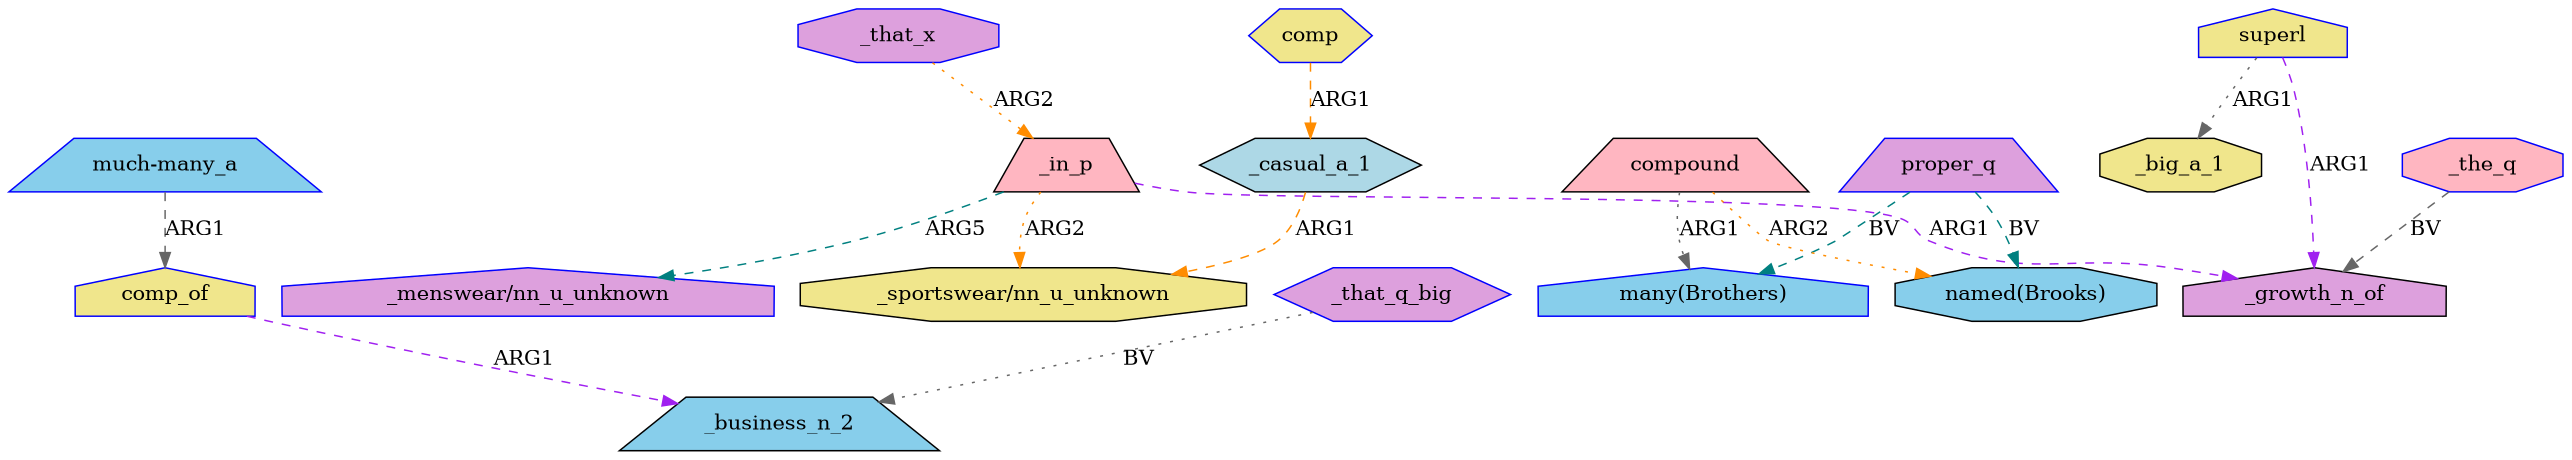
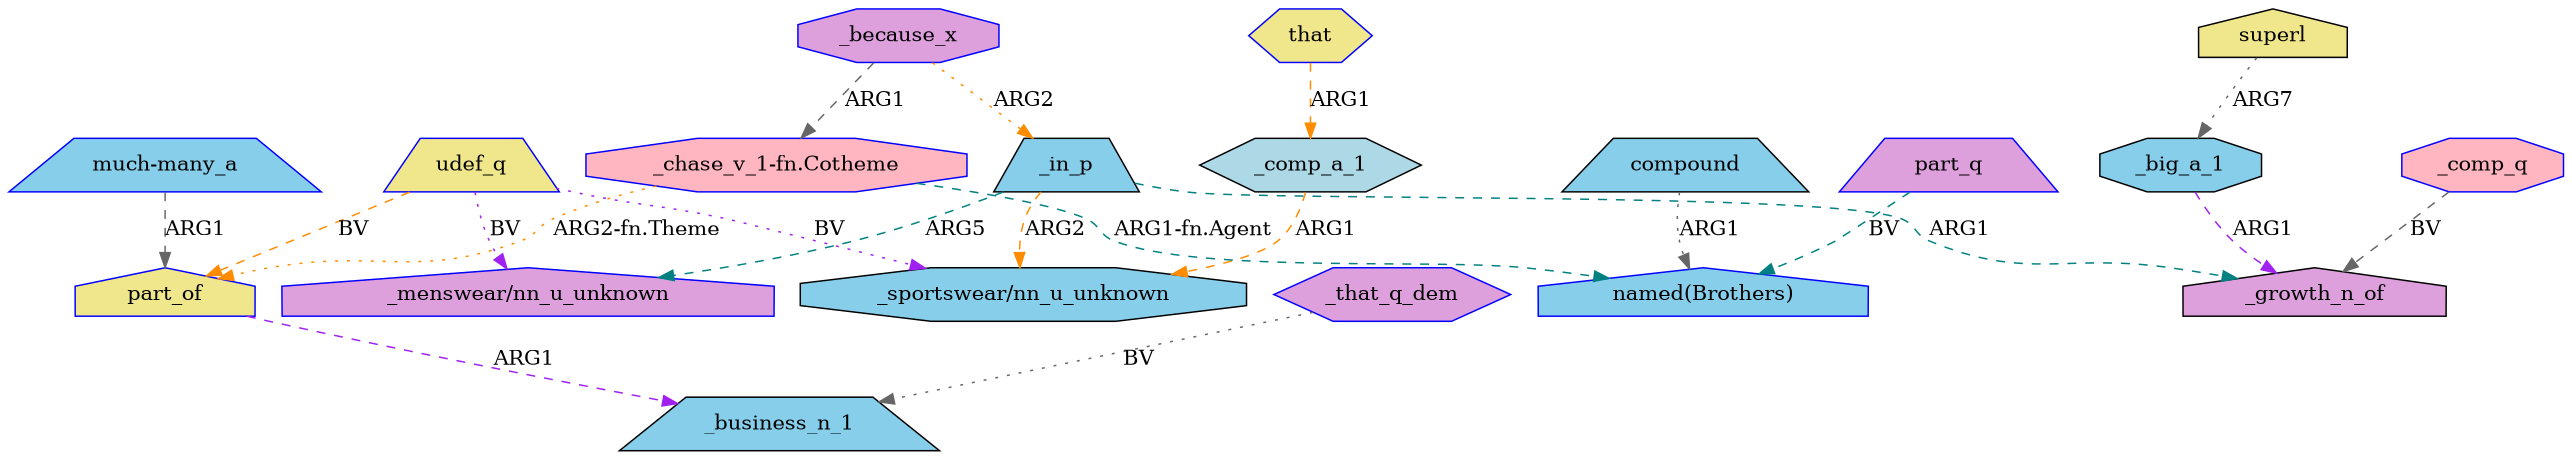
(898, 36) -> (898, 36)
(1310, 36) -> (1310, 36)
(2273, 36) -> (2273, 36)
(2263, 100) -> (2263, 100)
(2306, 154) -> (2225, 232)
none -> (472, 165)
none -> (776, 165)
(1067, 165) -> (1067, 165)
(1310, 165) -> (1310, 165)
(1685, 165) -> (1685, 165)
(1949, 165) -> (1949, 165)
(2181, 165) -> (2181, 165)
(2483, 165) -> (2483, 165)
(1657, 201) -> (1657, 201)
(1024, 220) -> (1024, 220)
(165, 295) -> (165, 295)
(1023, 295) -> (1023, 295)
(1392, 295) -> (1392, 295)
(1703, 295) -> (1703, 295)
(2026, 295) -> none
(779, 424) -> (779, 424)
